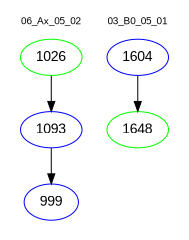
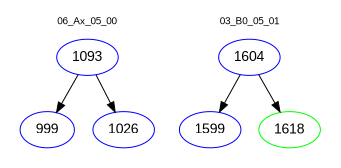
(51, 22) -> (87, 22)
(51, 57) -> (124, 130)
(51, 89) -> (103, 89)
(138, 130) -> (290, 130)
none -> (210, 130)
